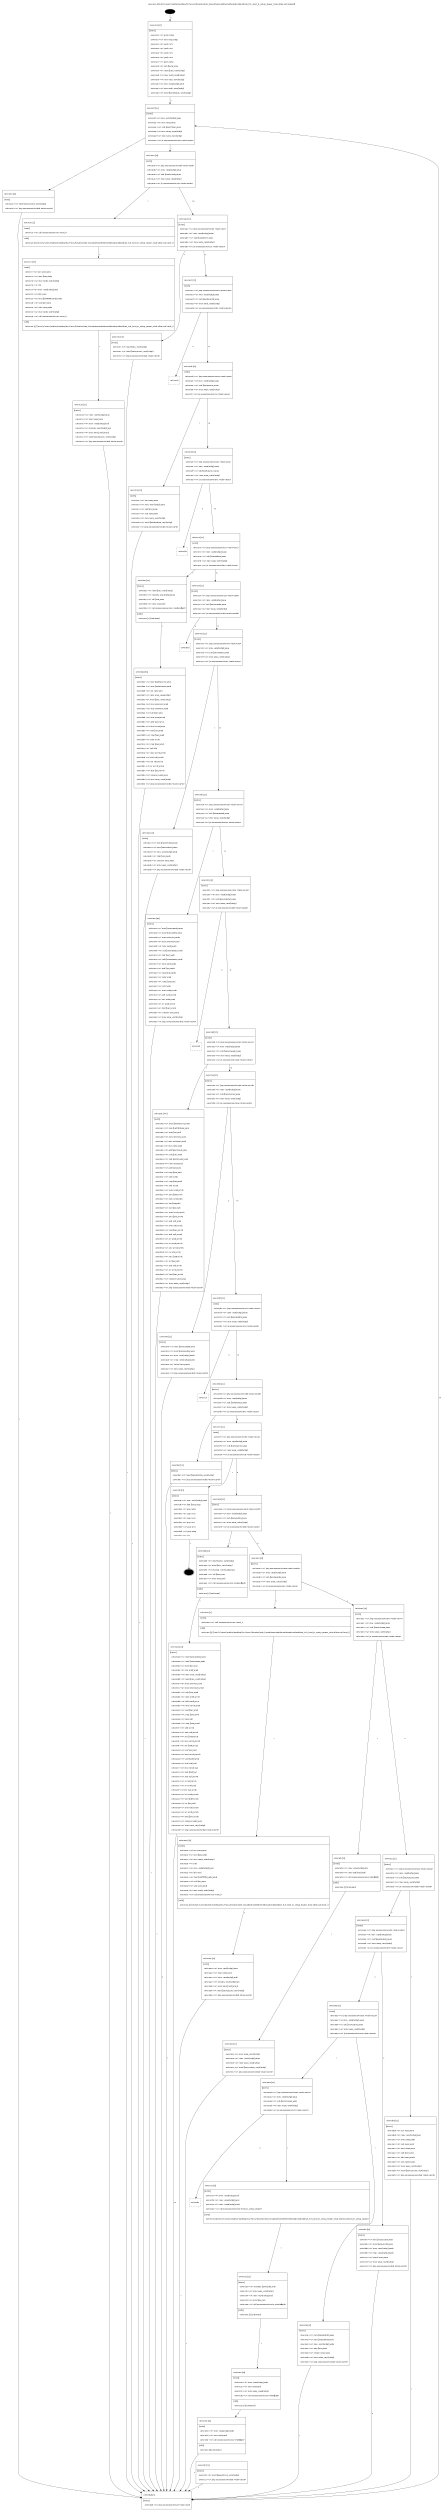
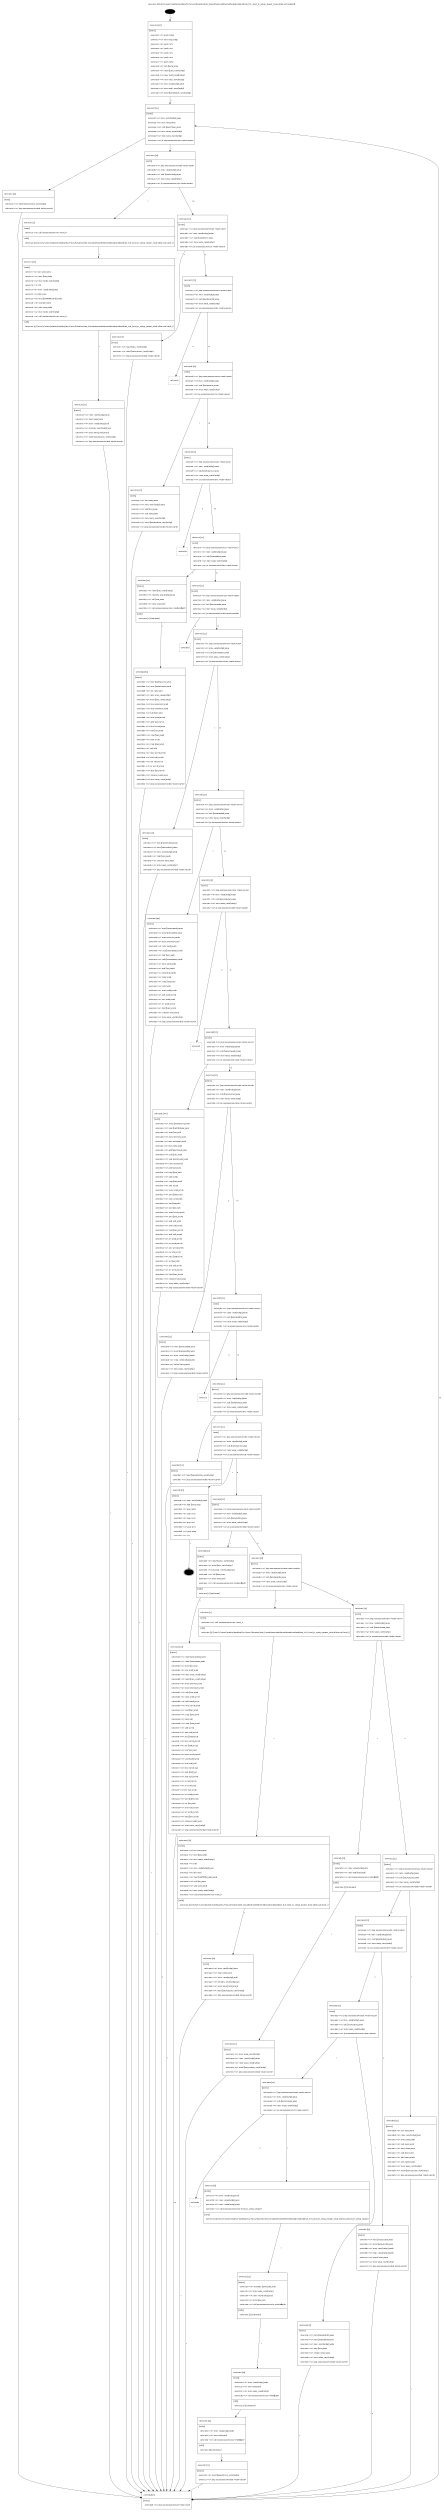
(191, 2472) -> (222, 2457)
